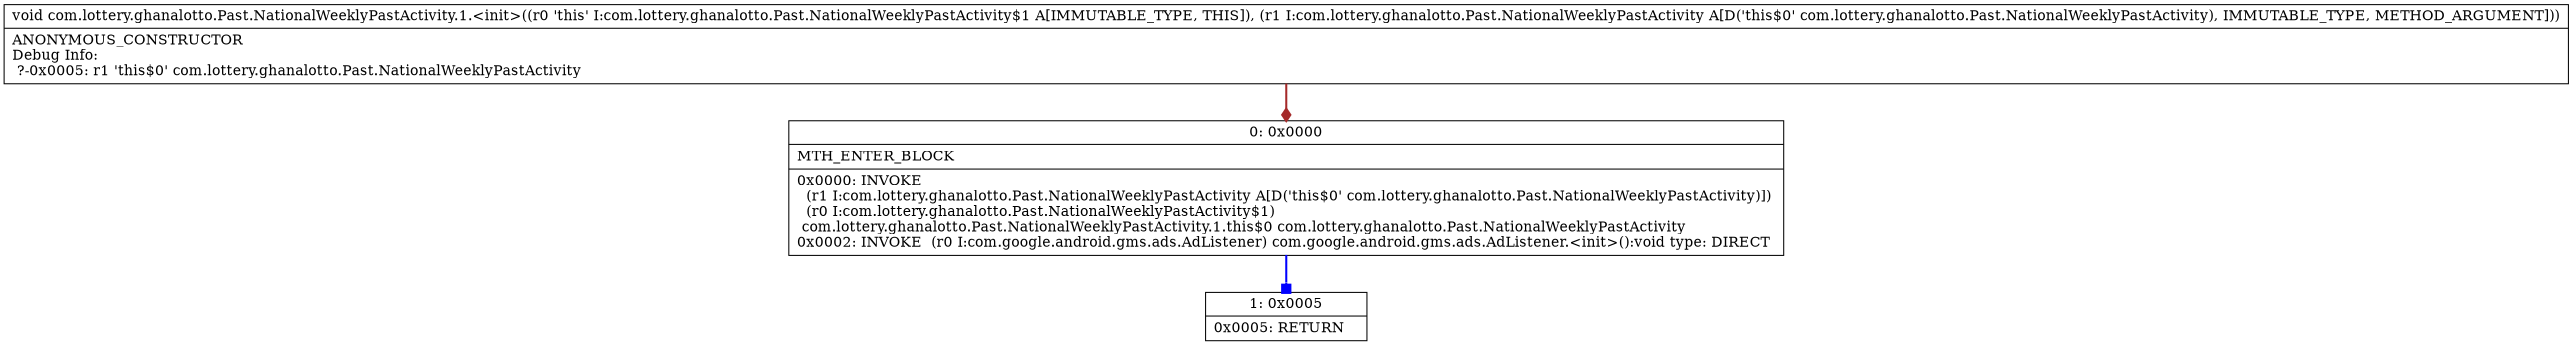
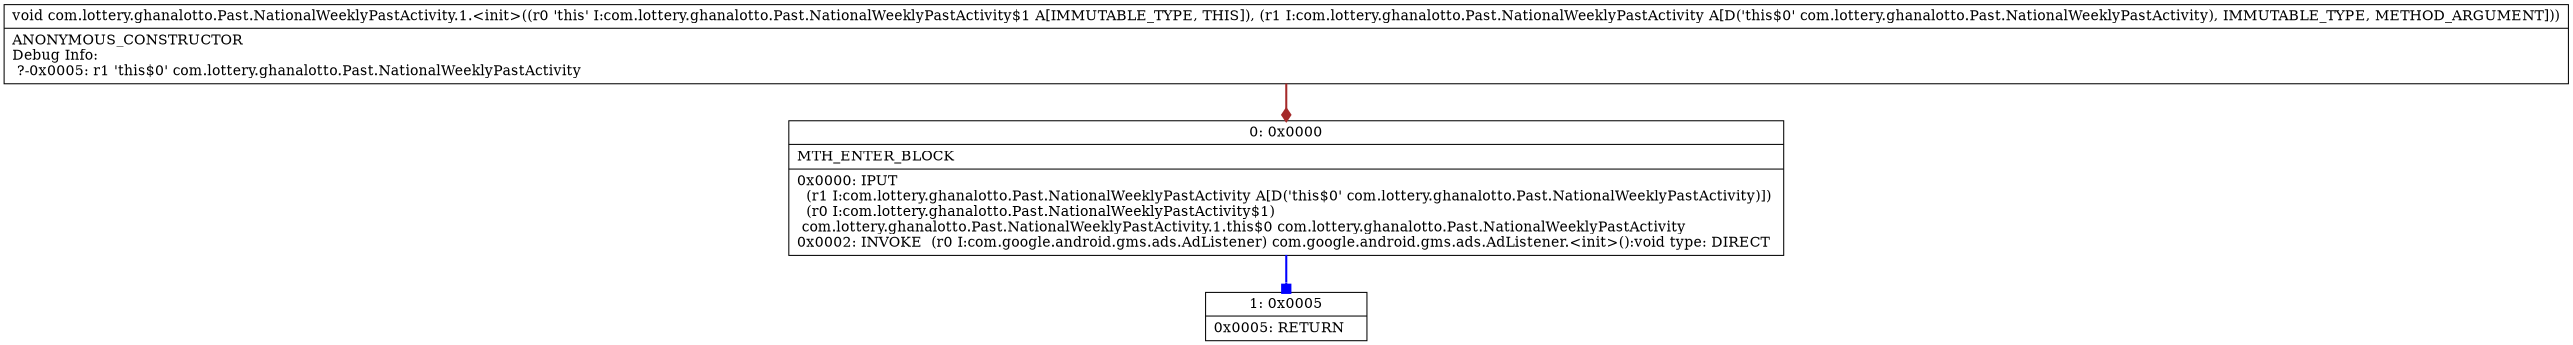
(864, 181) -> (852, 181)
